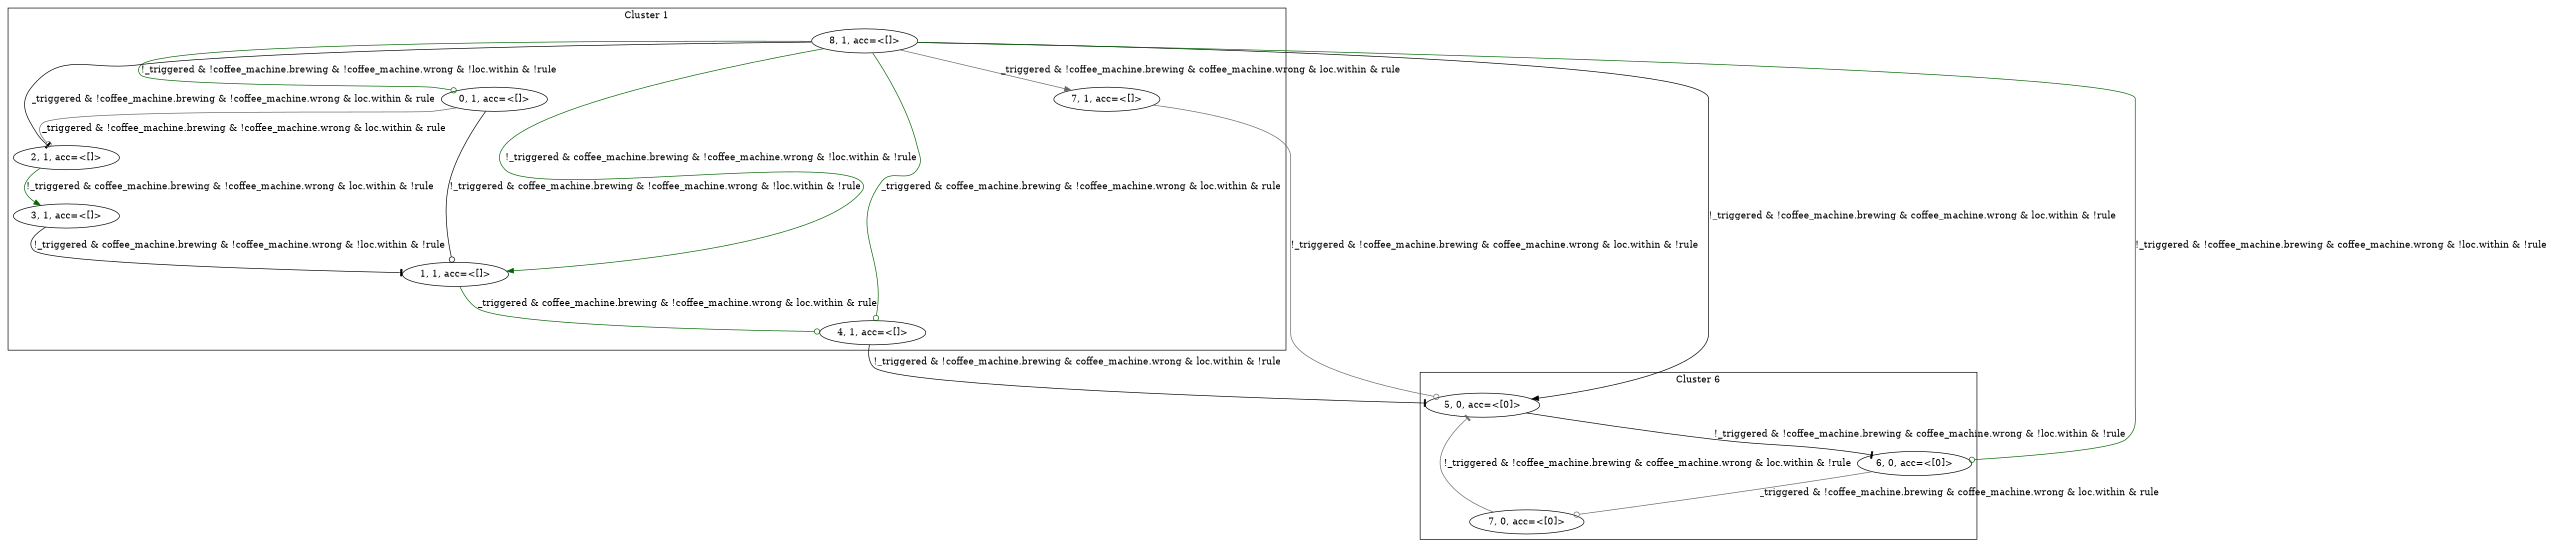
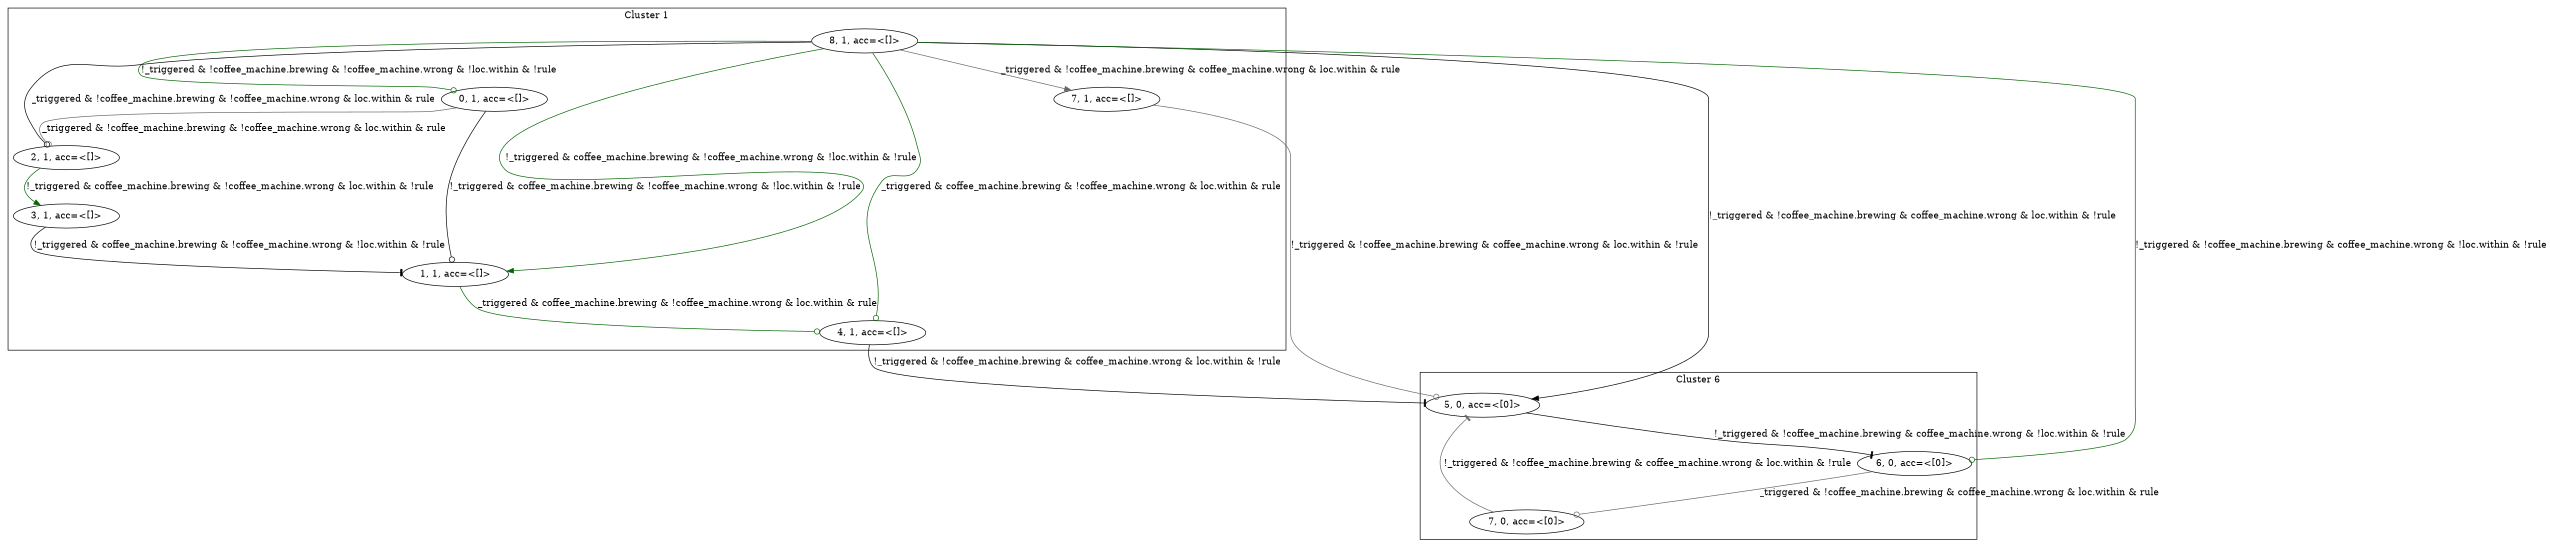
(385, 51) -> (386, 51)
